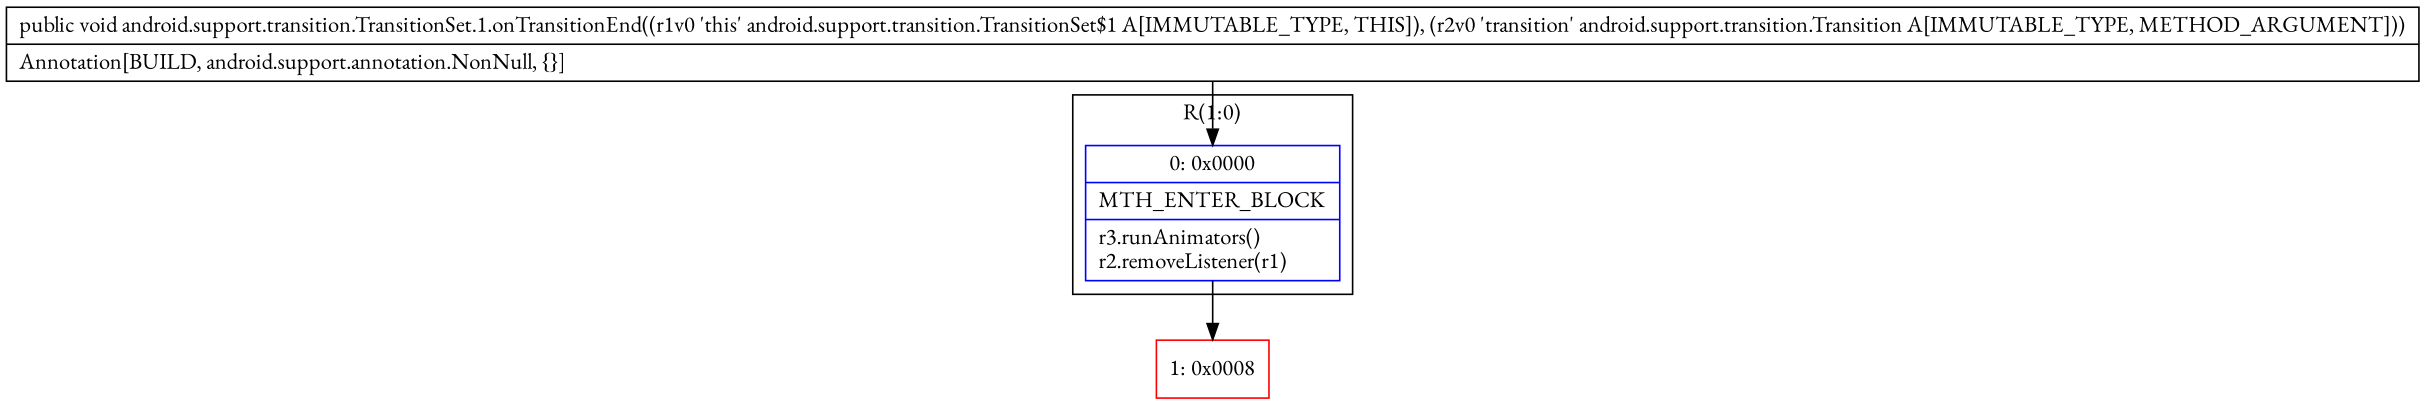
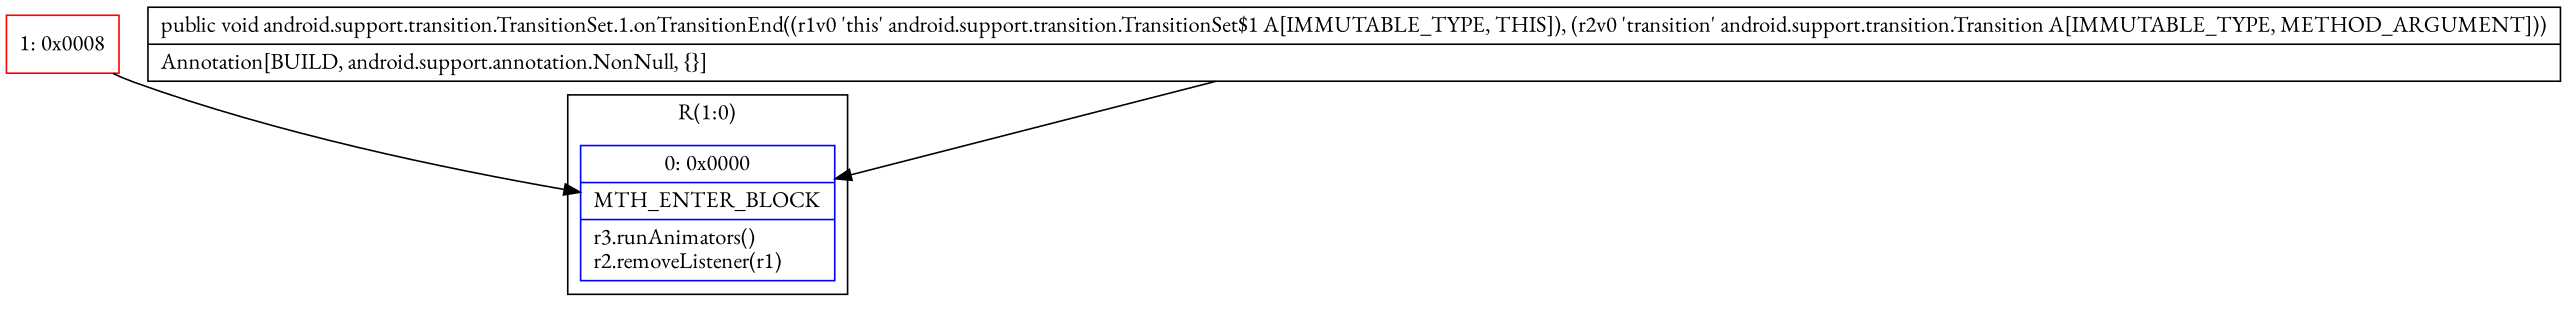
(1213, 304) -> (336, 142)
